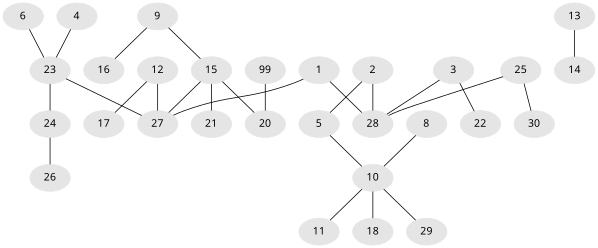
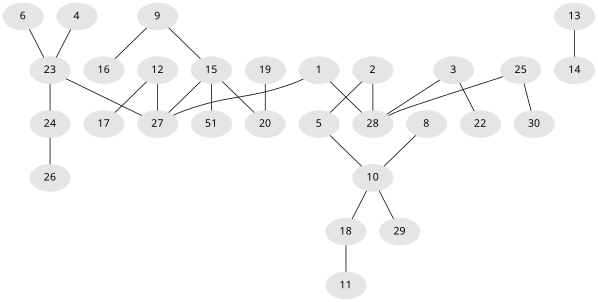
(265, 70) -> (265, 70)
(211, 124) -> (211, 124)
(346, 205) -> (346, 259)
